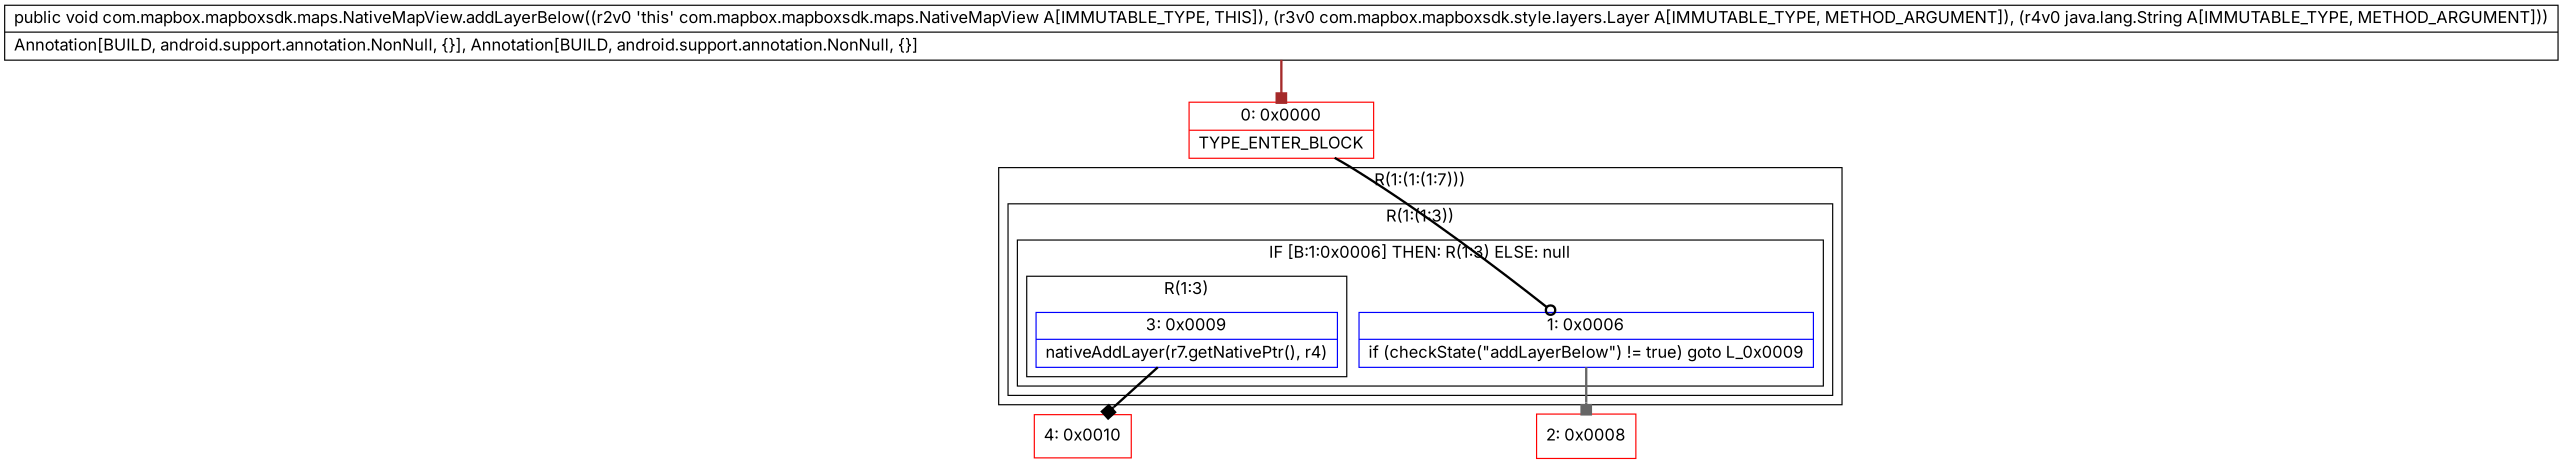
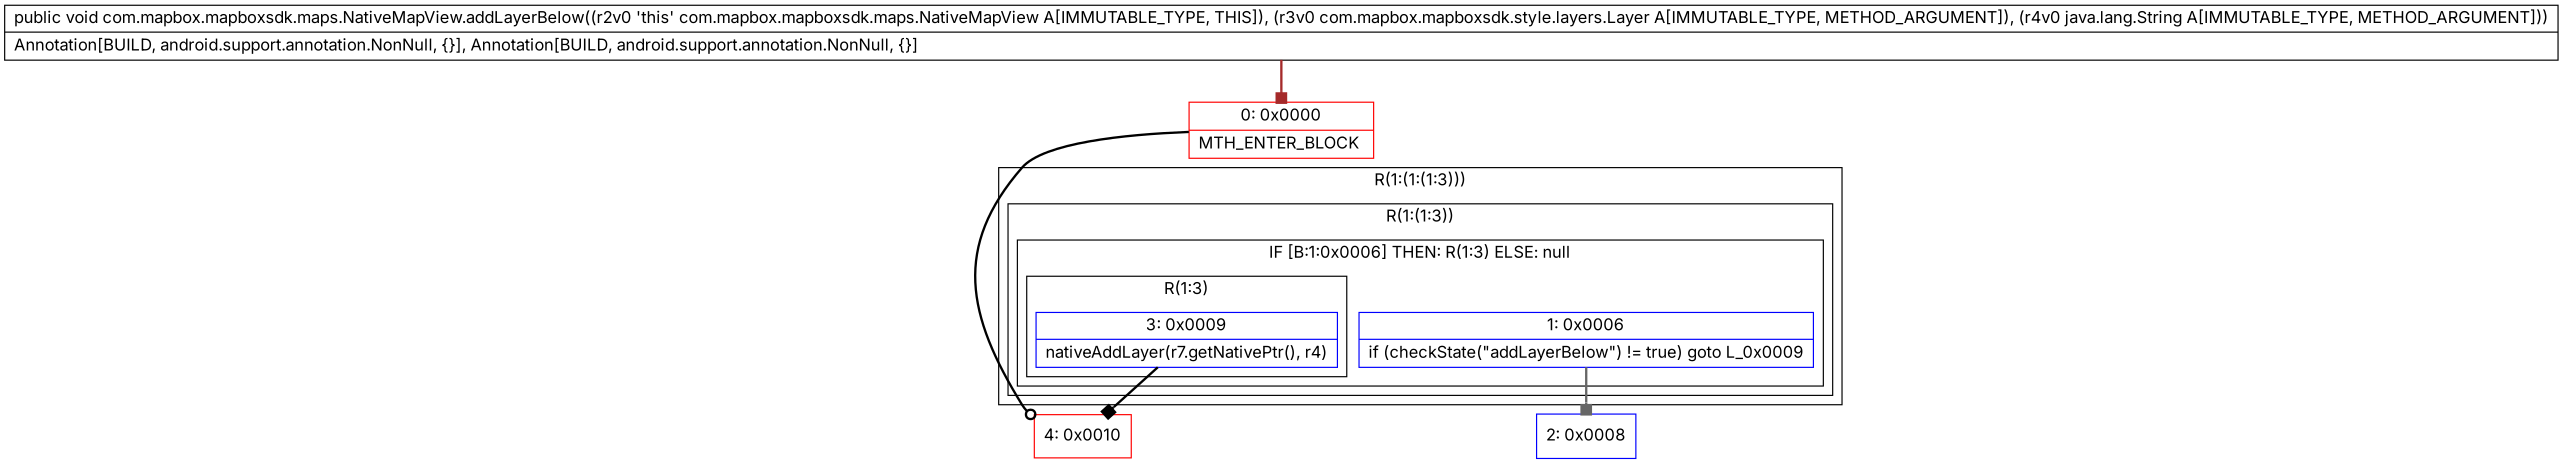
(1281, 144) -> (1280, 144)
(1420, 181) -> (1420, 181)
(1443, 229) -> (990, 216)
(1586, 436) -> (1586, 436)
